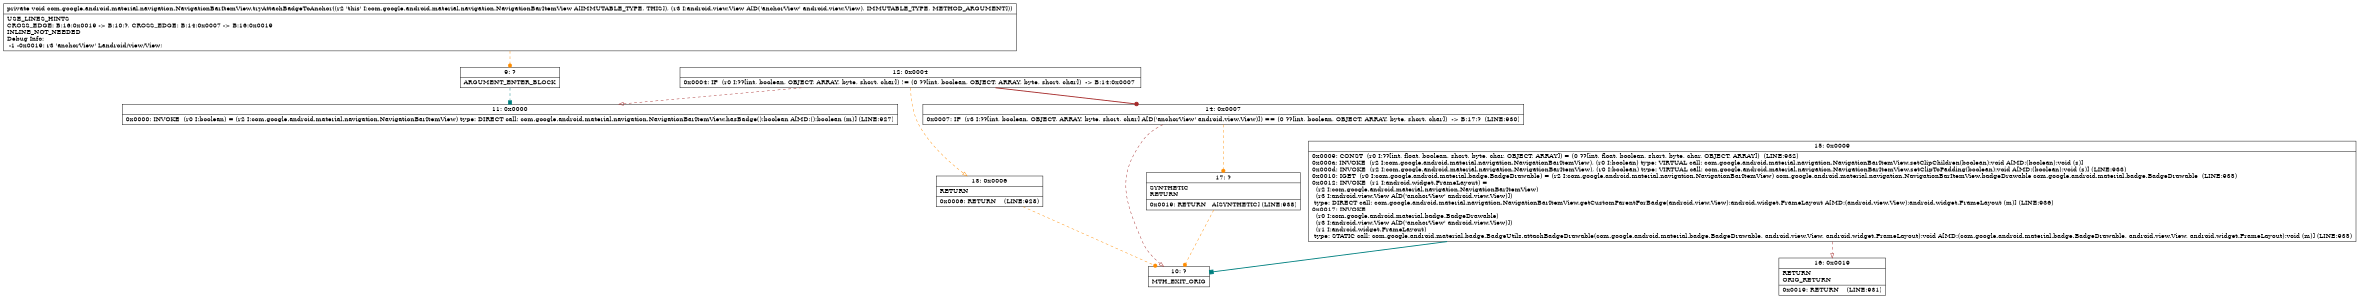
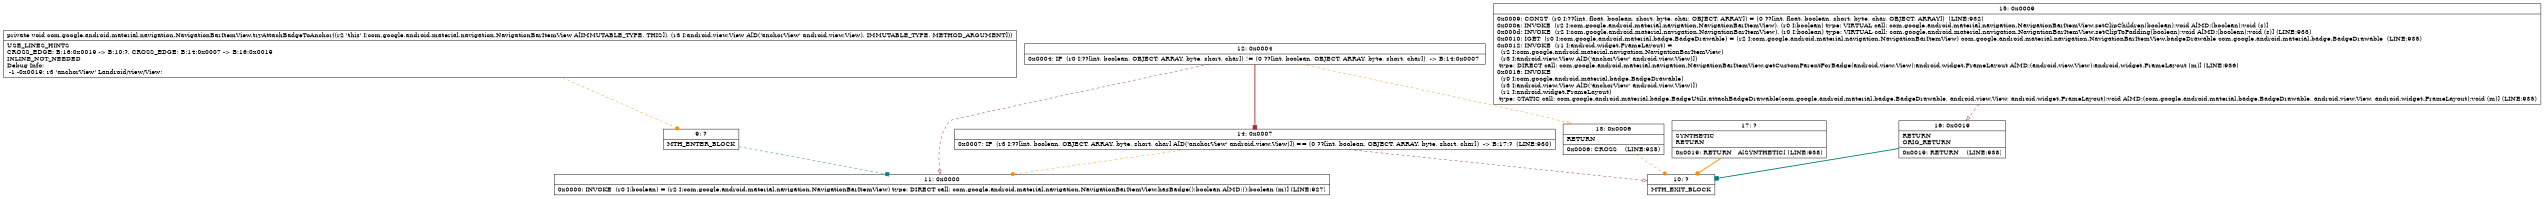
(510, 82) -> (701, 144)
(1065, 96) -> (1255, 94)
(1223, 147) -> (1100, 162)
(990, 201) -> (1614, 149)
(1341, 210) -> (1526, 72)
(1200, 237) -> (1710, 165)
(1331, 257) -> (1809, 163)
(1179, 282) -> (1681, 190)
(1832, 290) -> (1952, 153)
